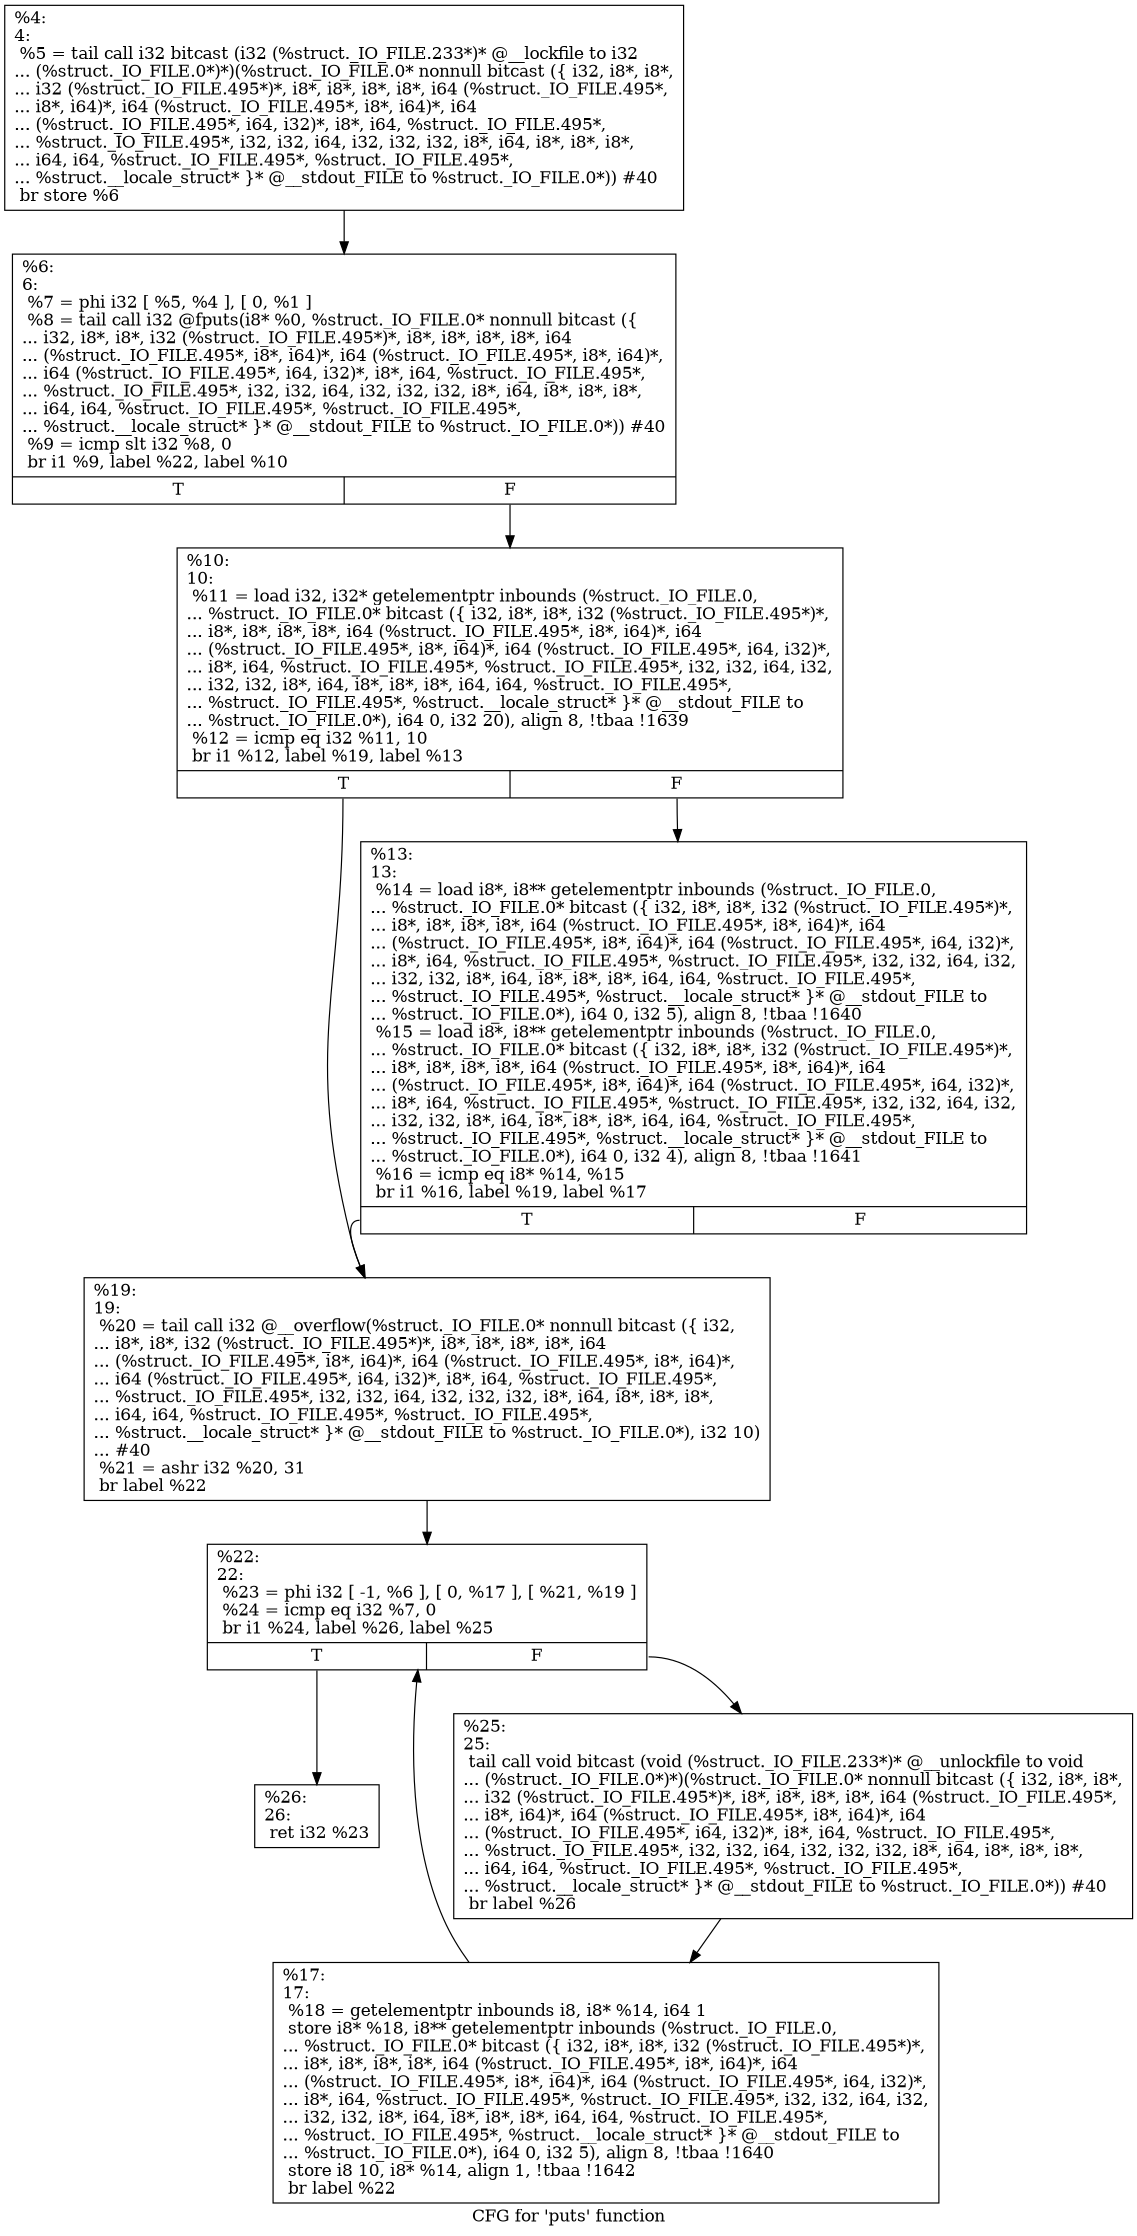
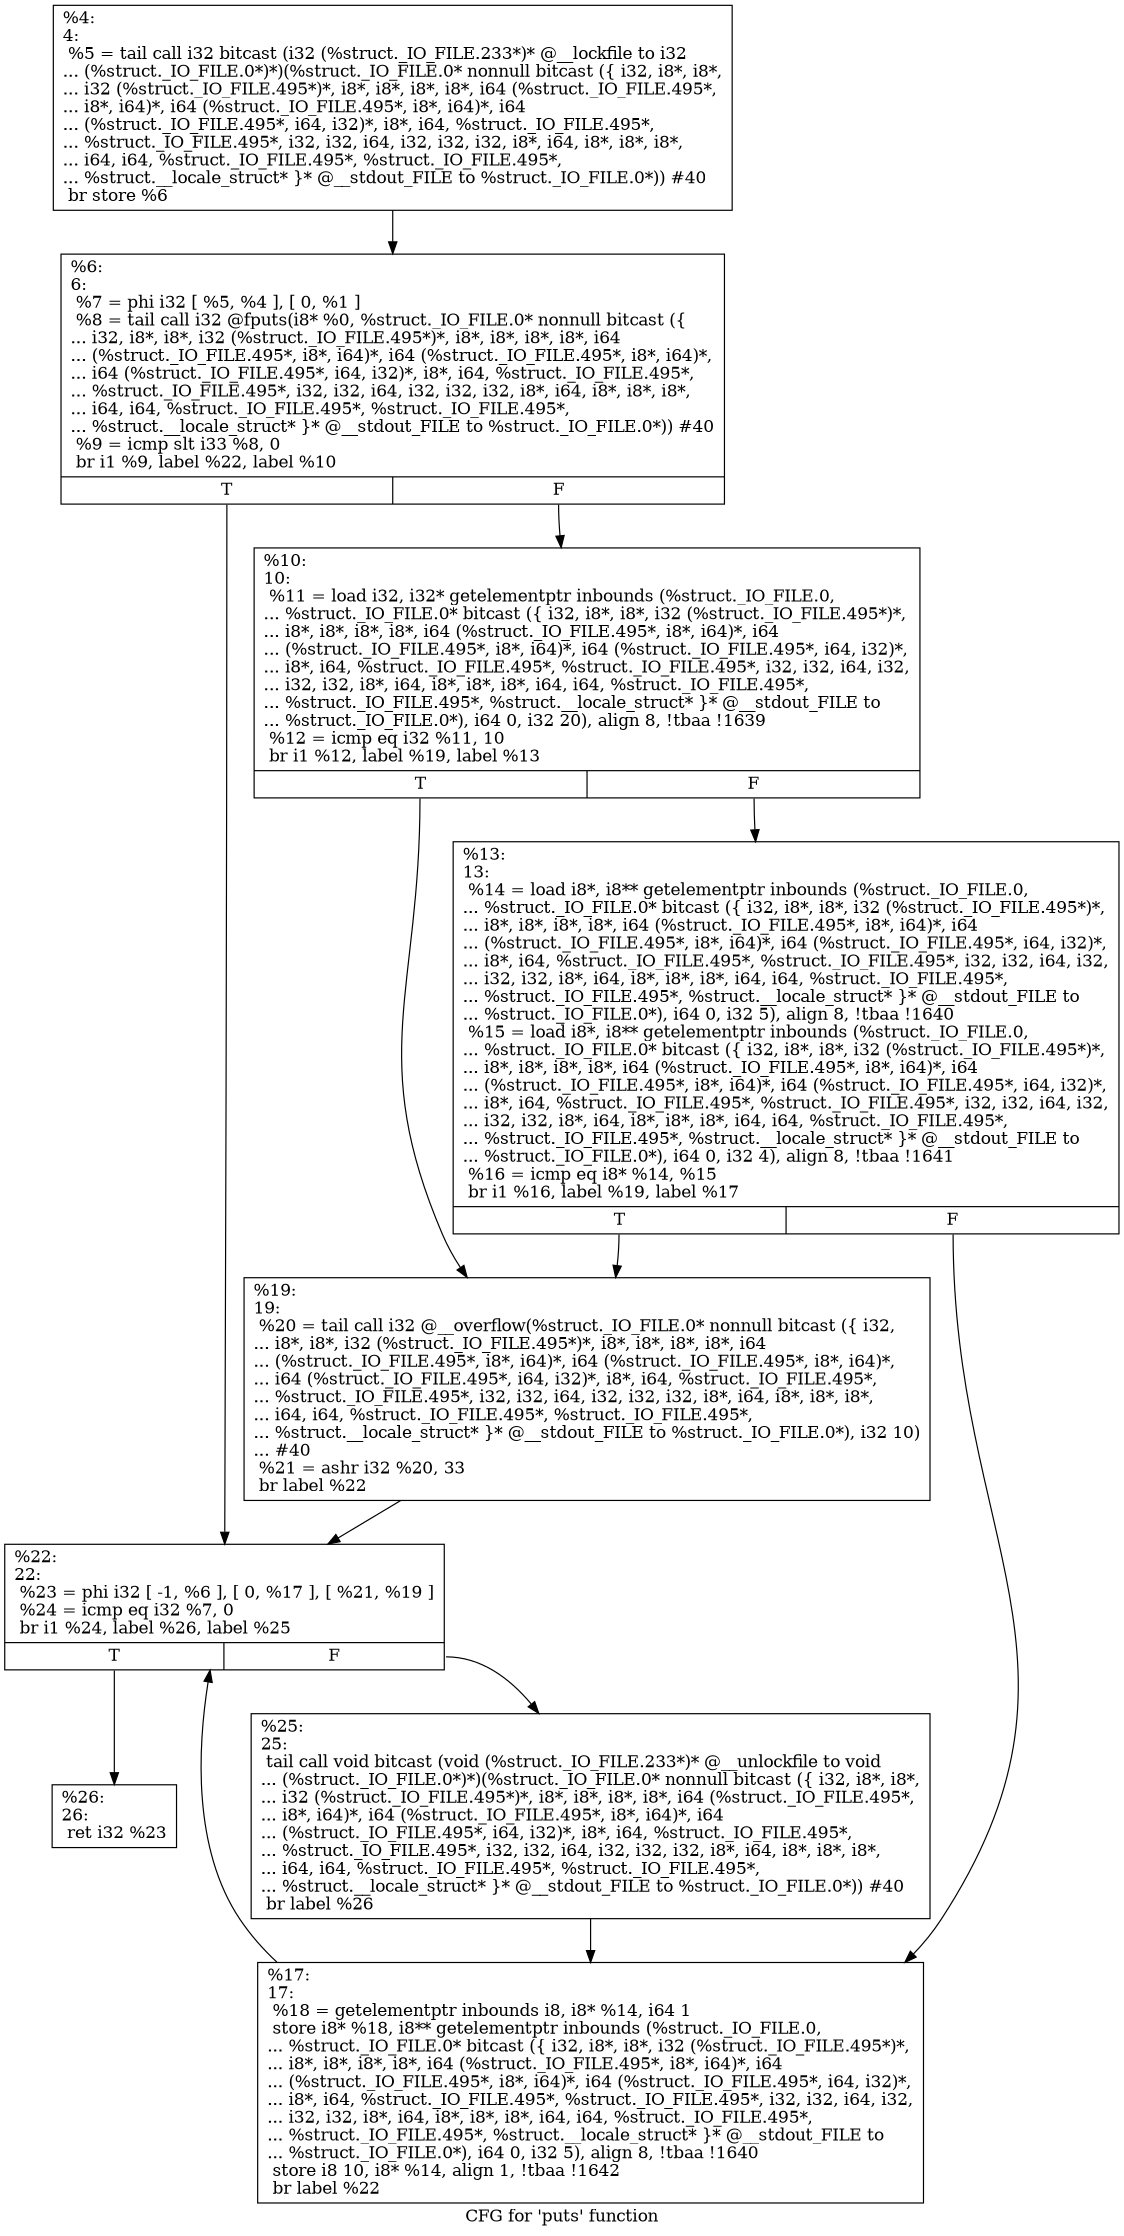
(127, 445) -> (176, 445)
none -> (226, 1018)
(200, 1468) -> (360, 1468)
none -> (1011, 1605)
